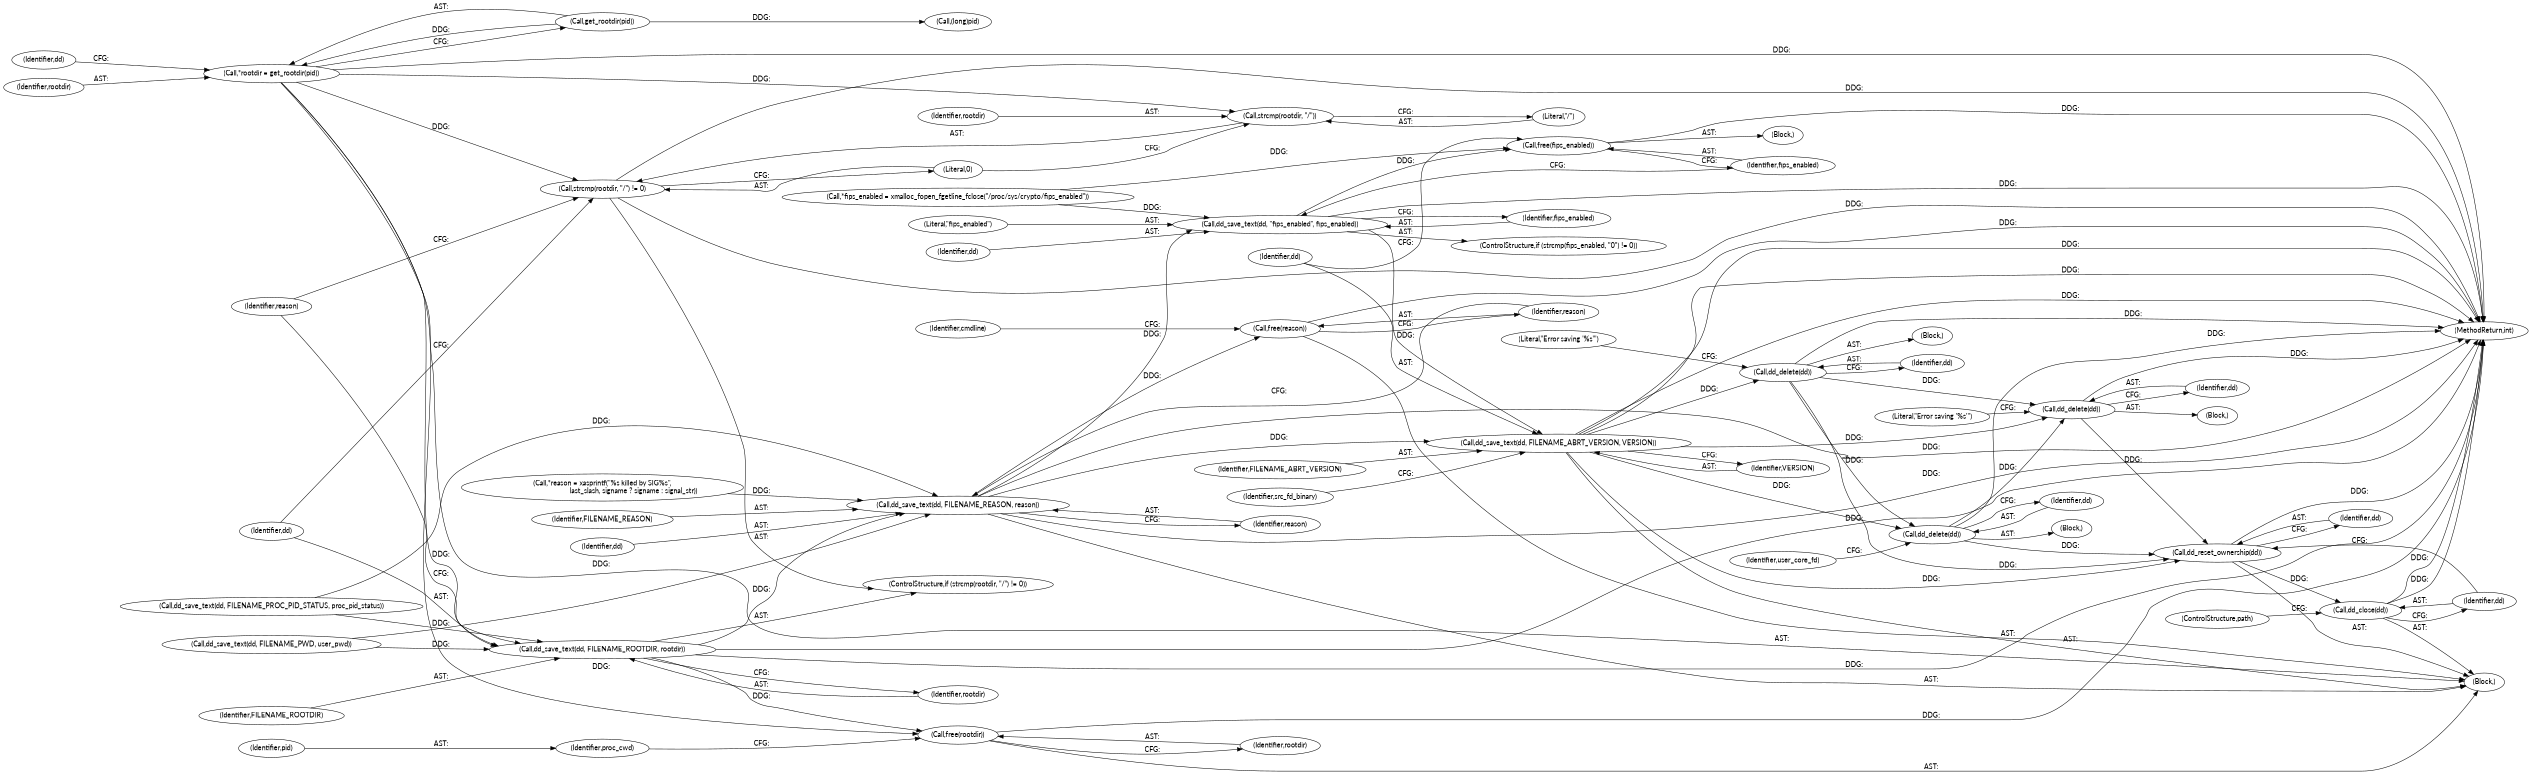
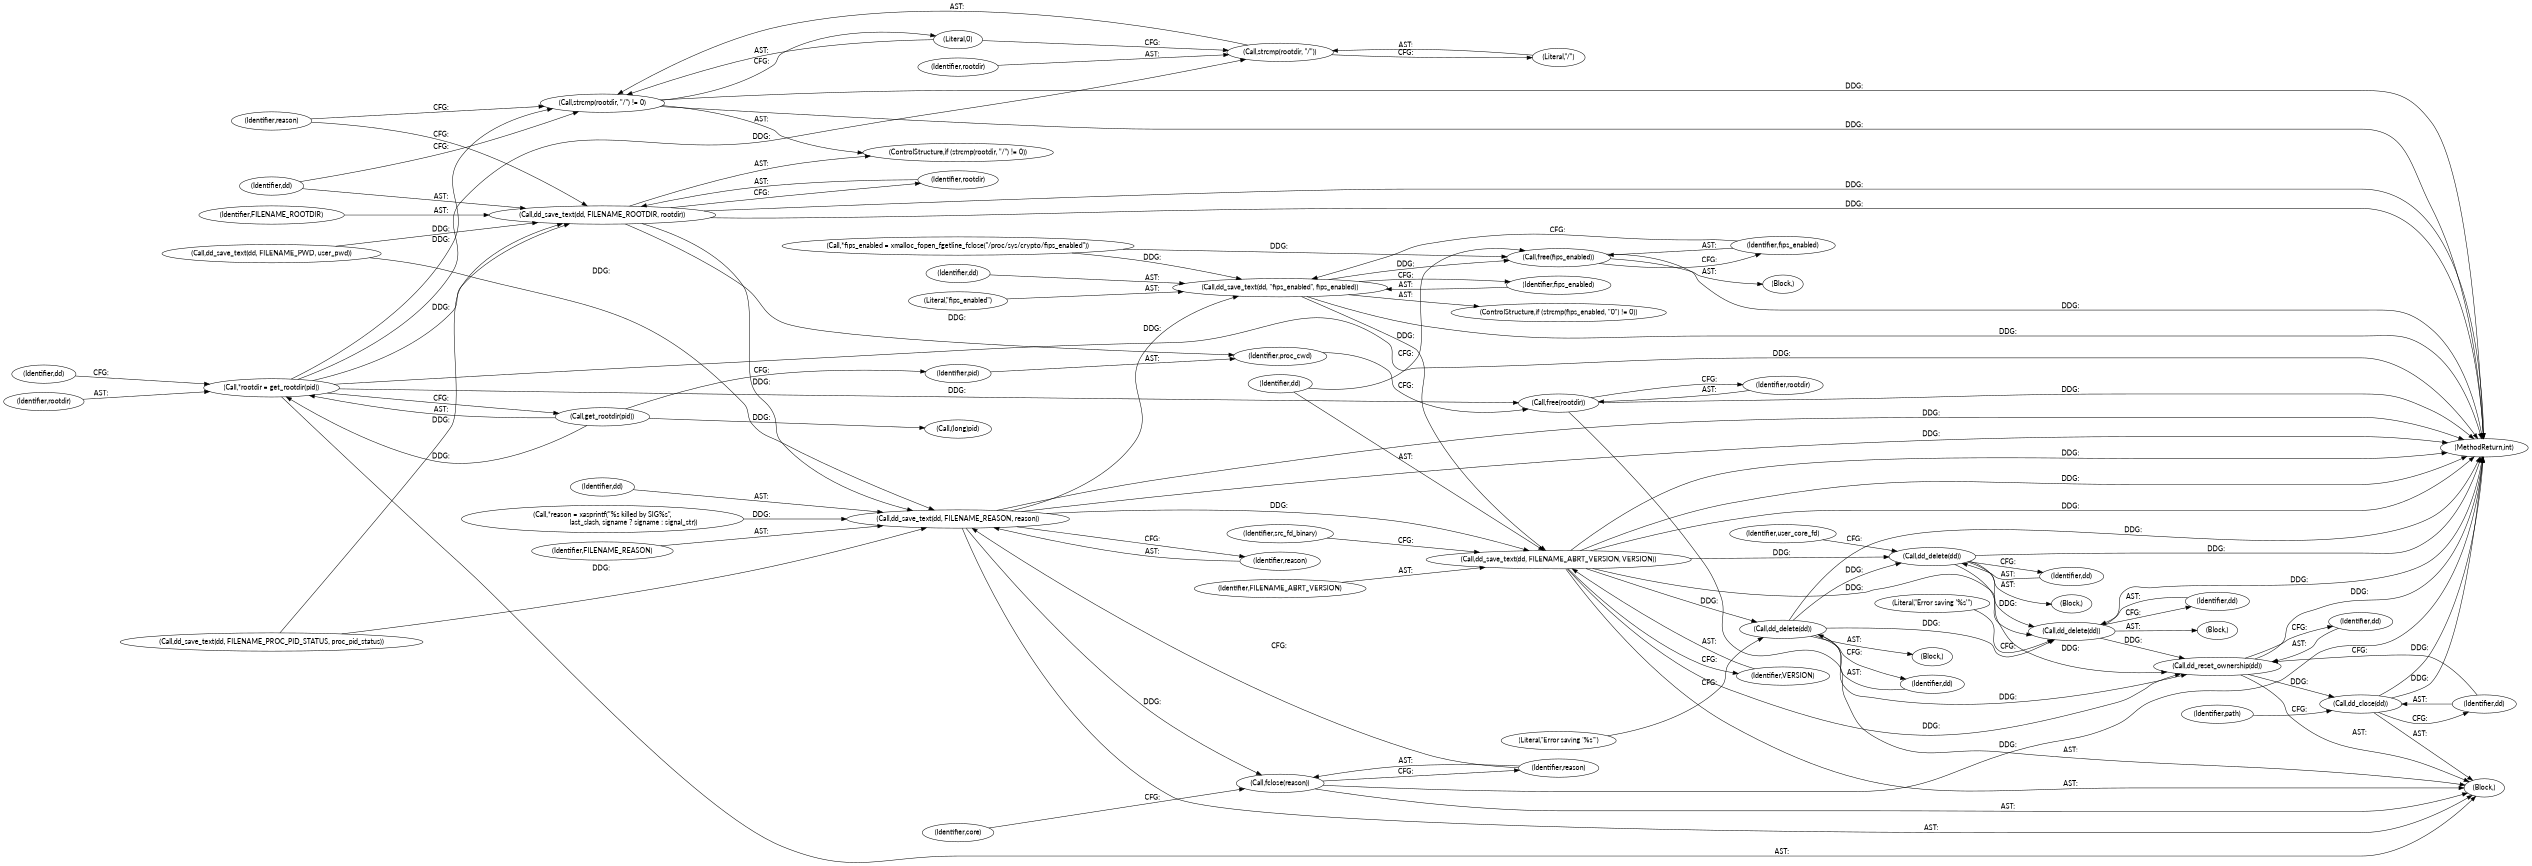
(958, 329) -> (958, 833)
(1280, 329) -> (1280, 783)
none -> (771, 374)
(2217, 619) -> (2217, 714)
(779, 708) -> (911, 339)
